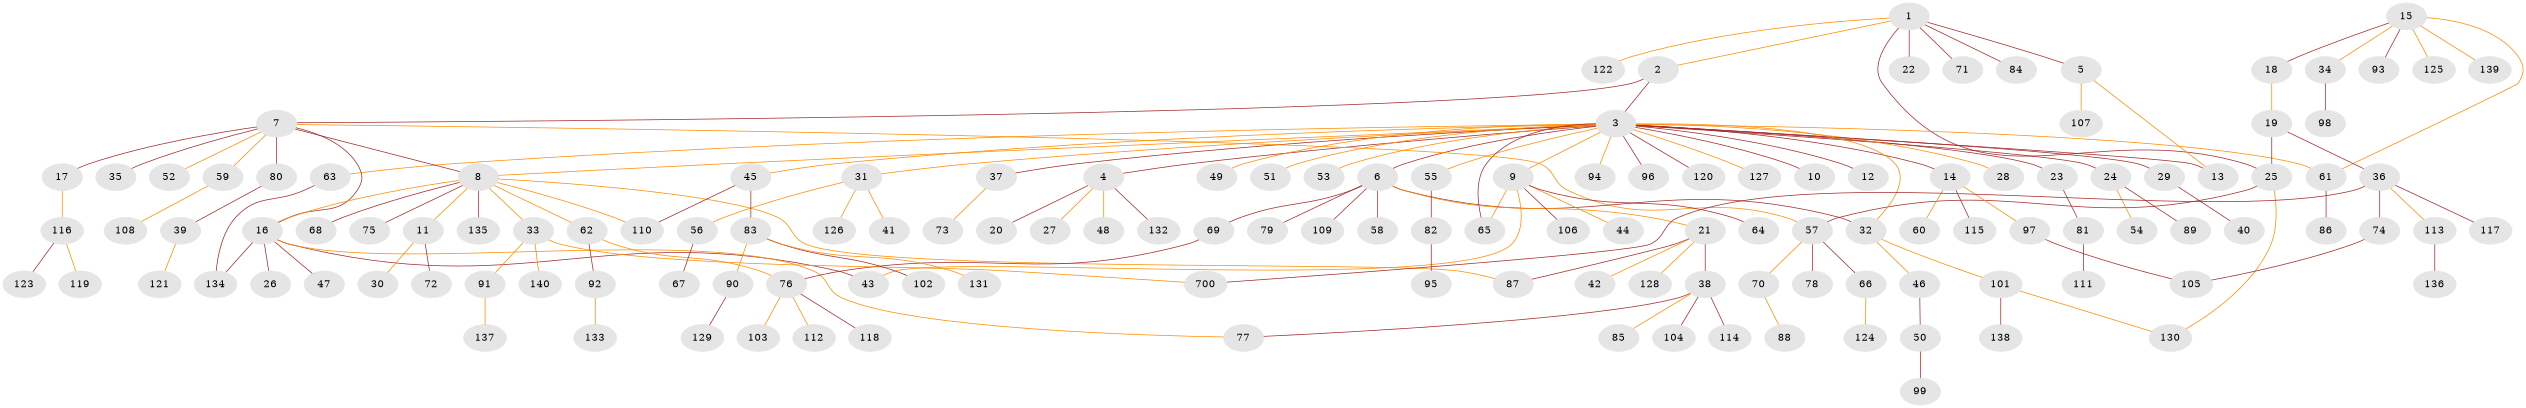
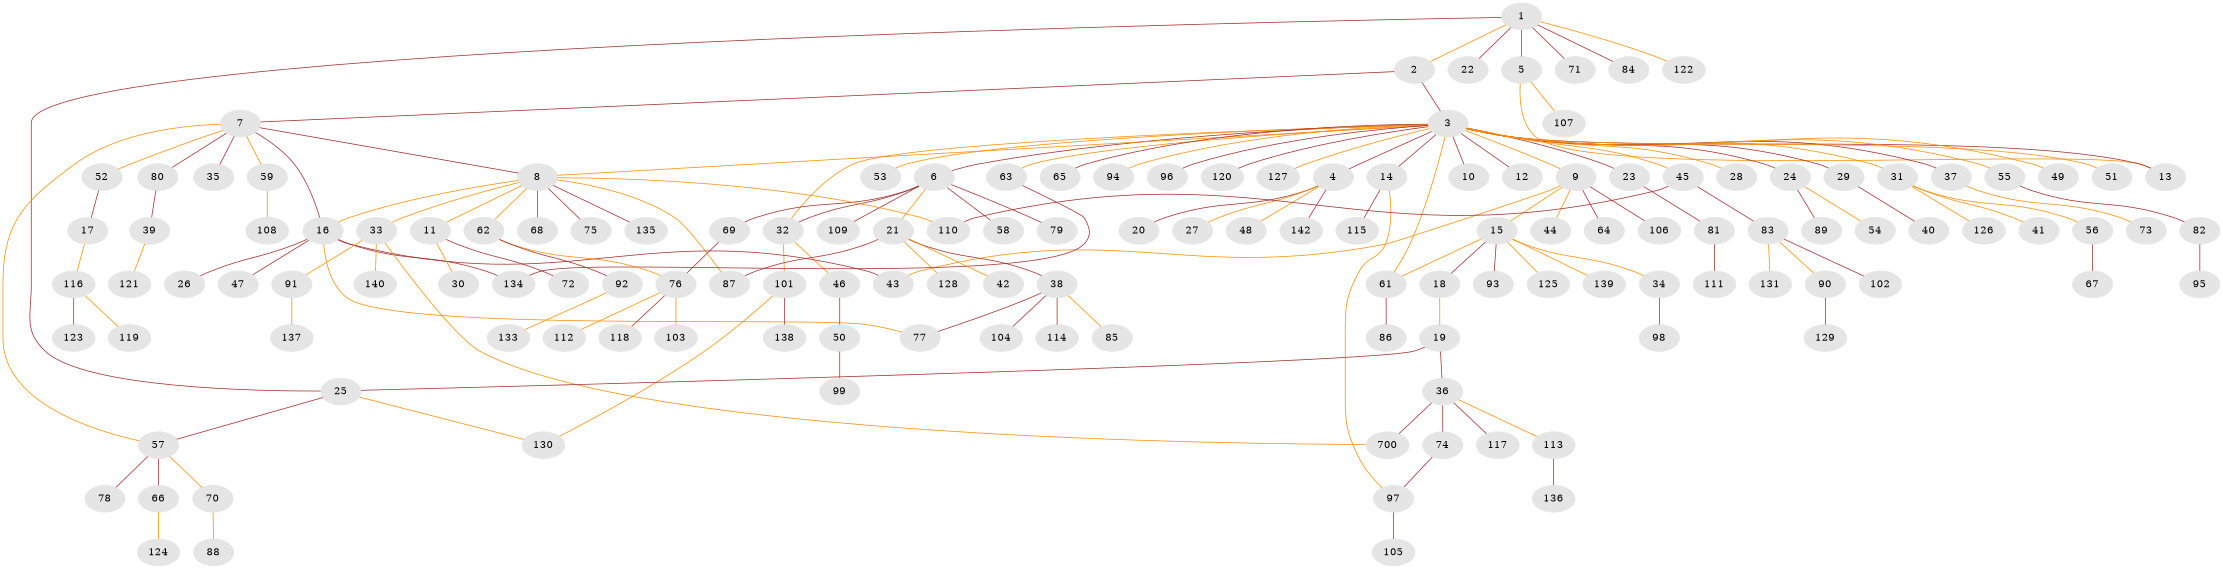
(166, 143) -> (95, 204)
(1501, 201) -> (1537, 204)
(1159, 231) -> (1301, 231)
(1920, 231) -> none
(2289, 263) -> (1418, 472)
